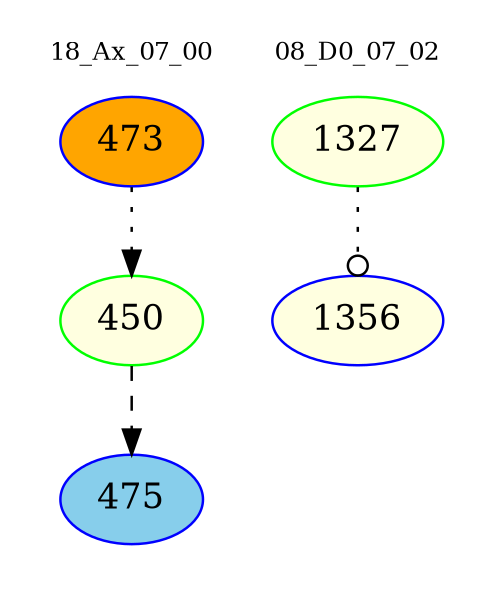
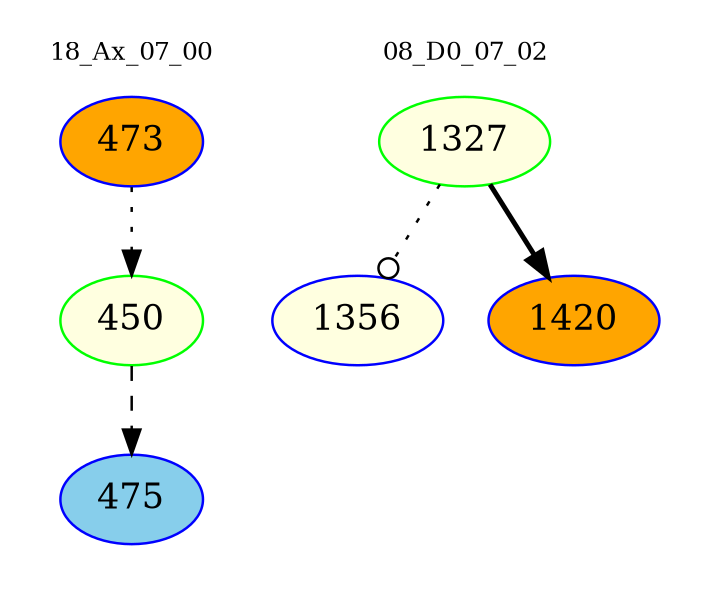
none -> (574, 321)
